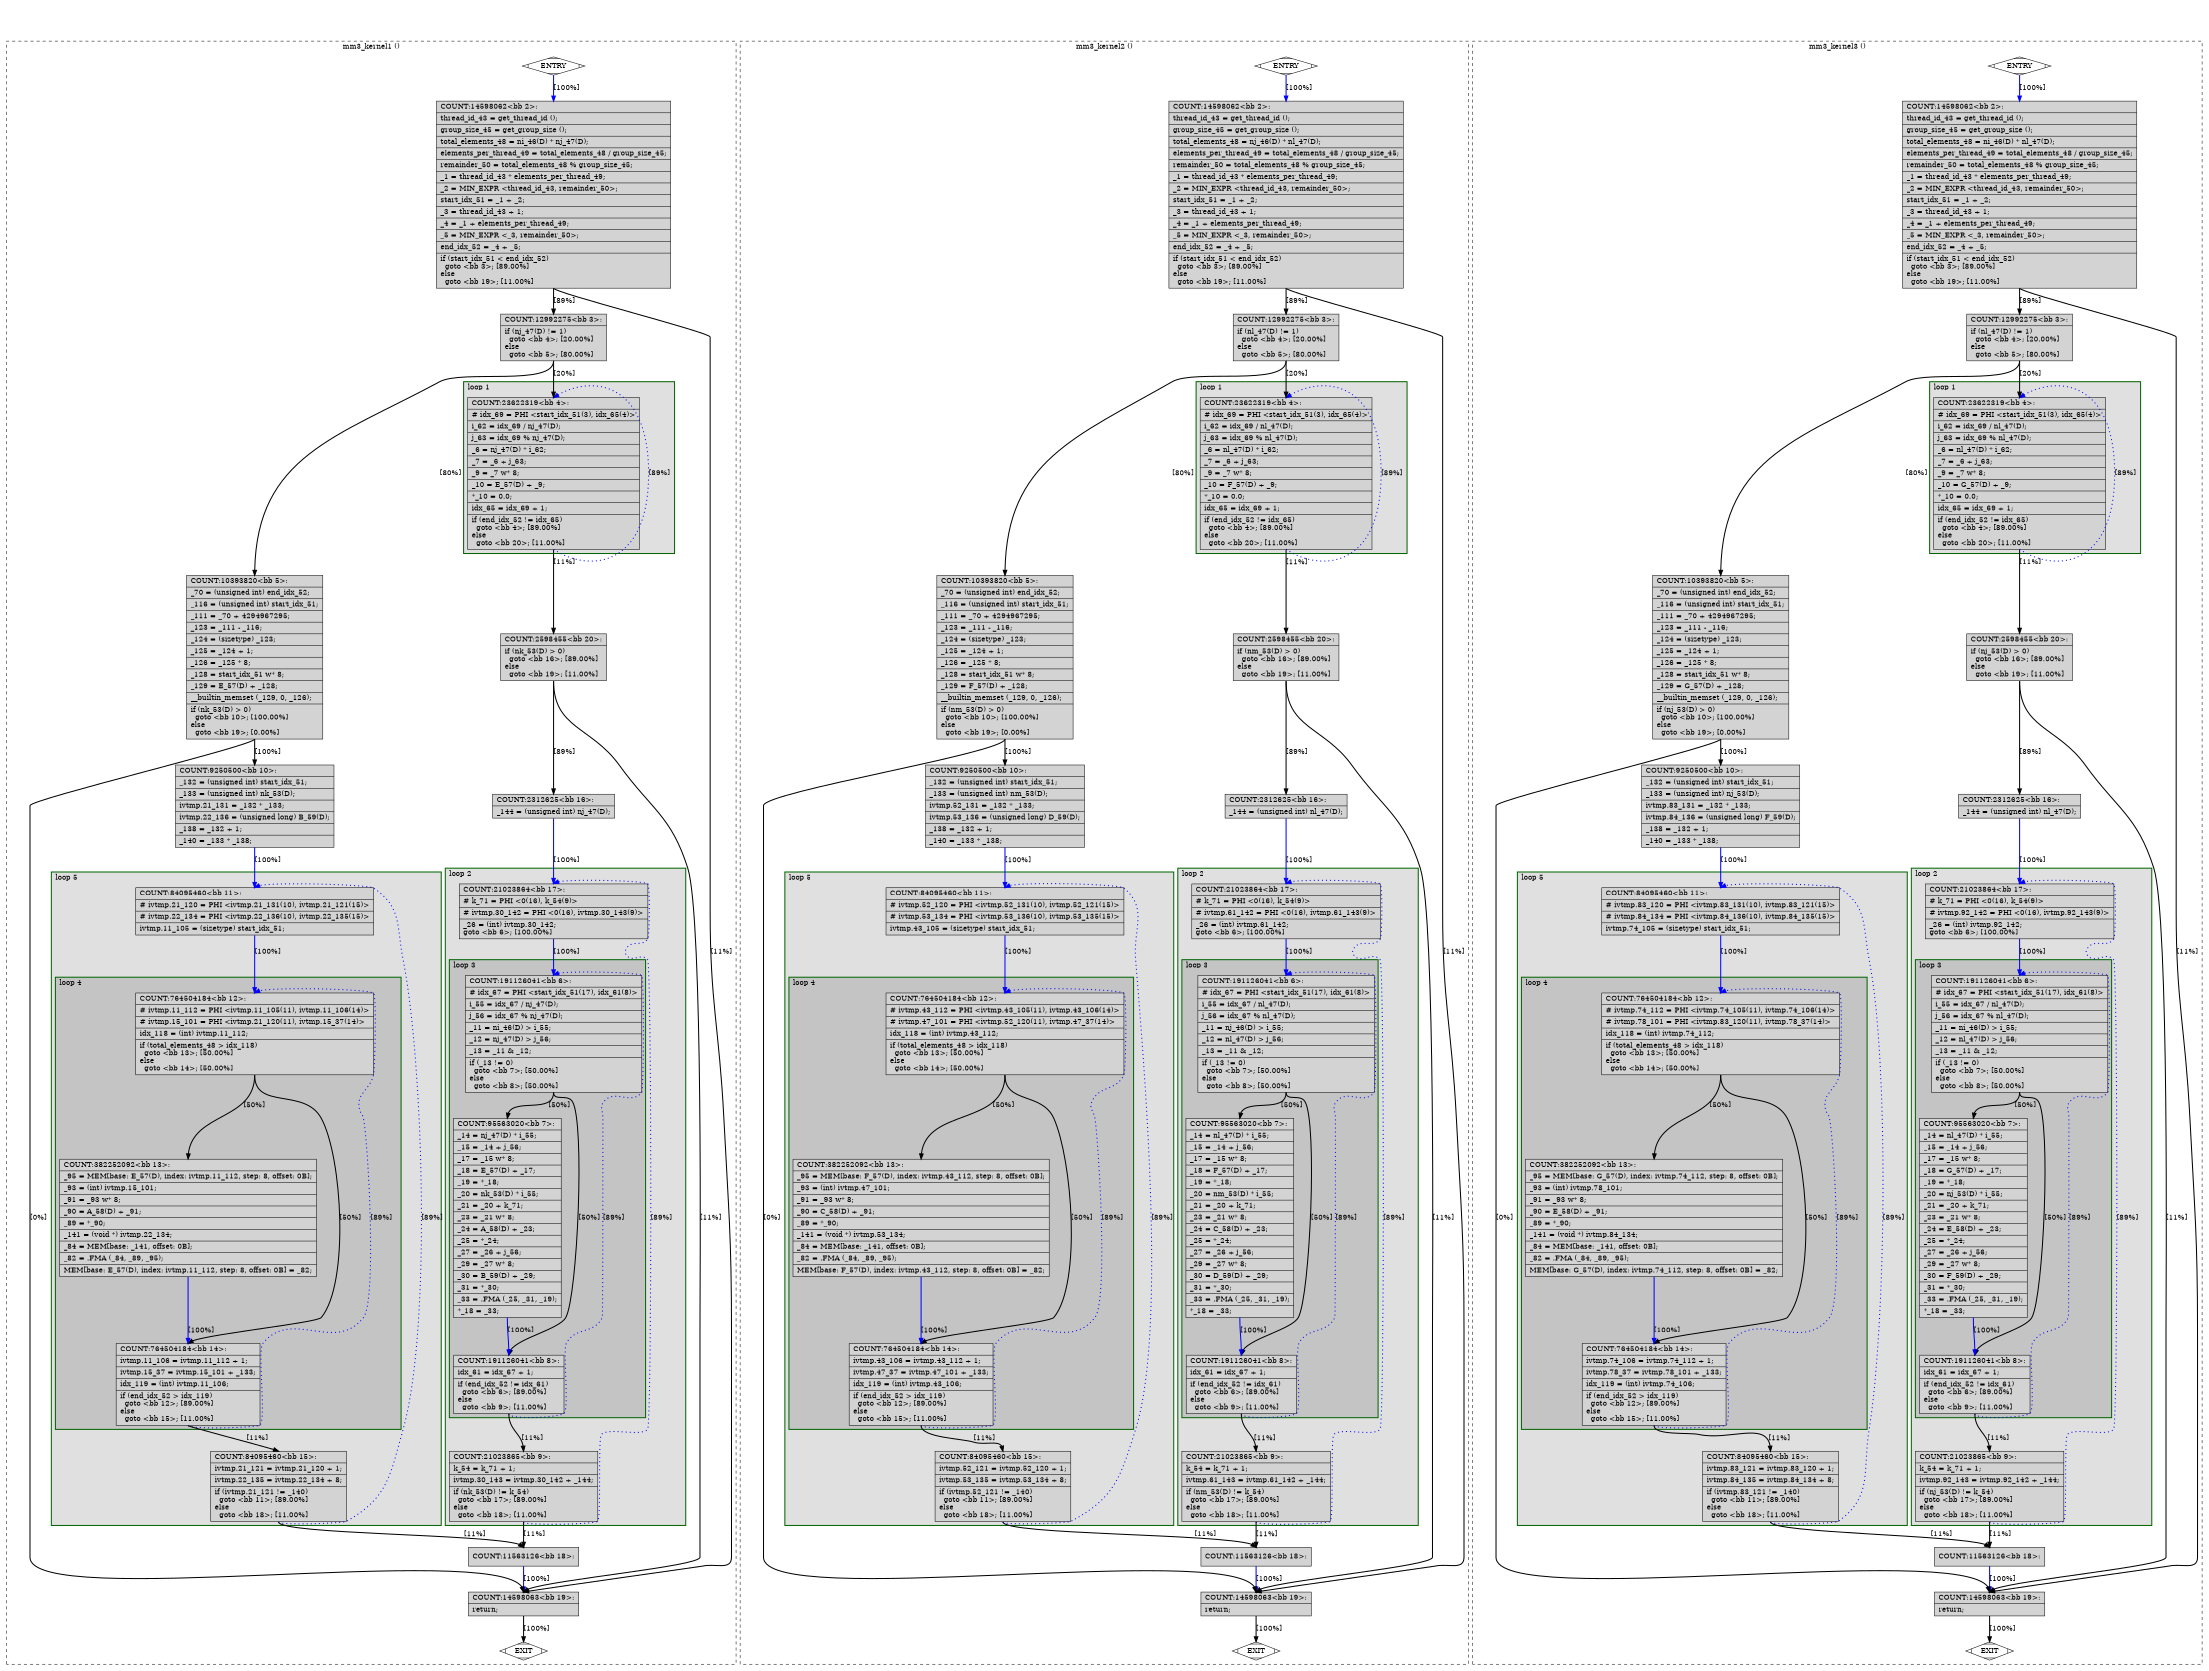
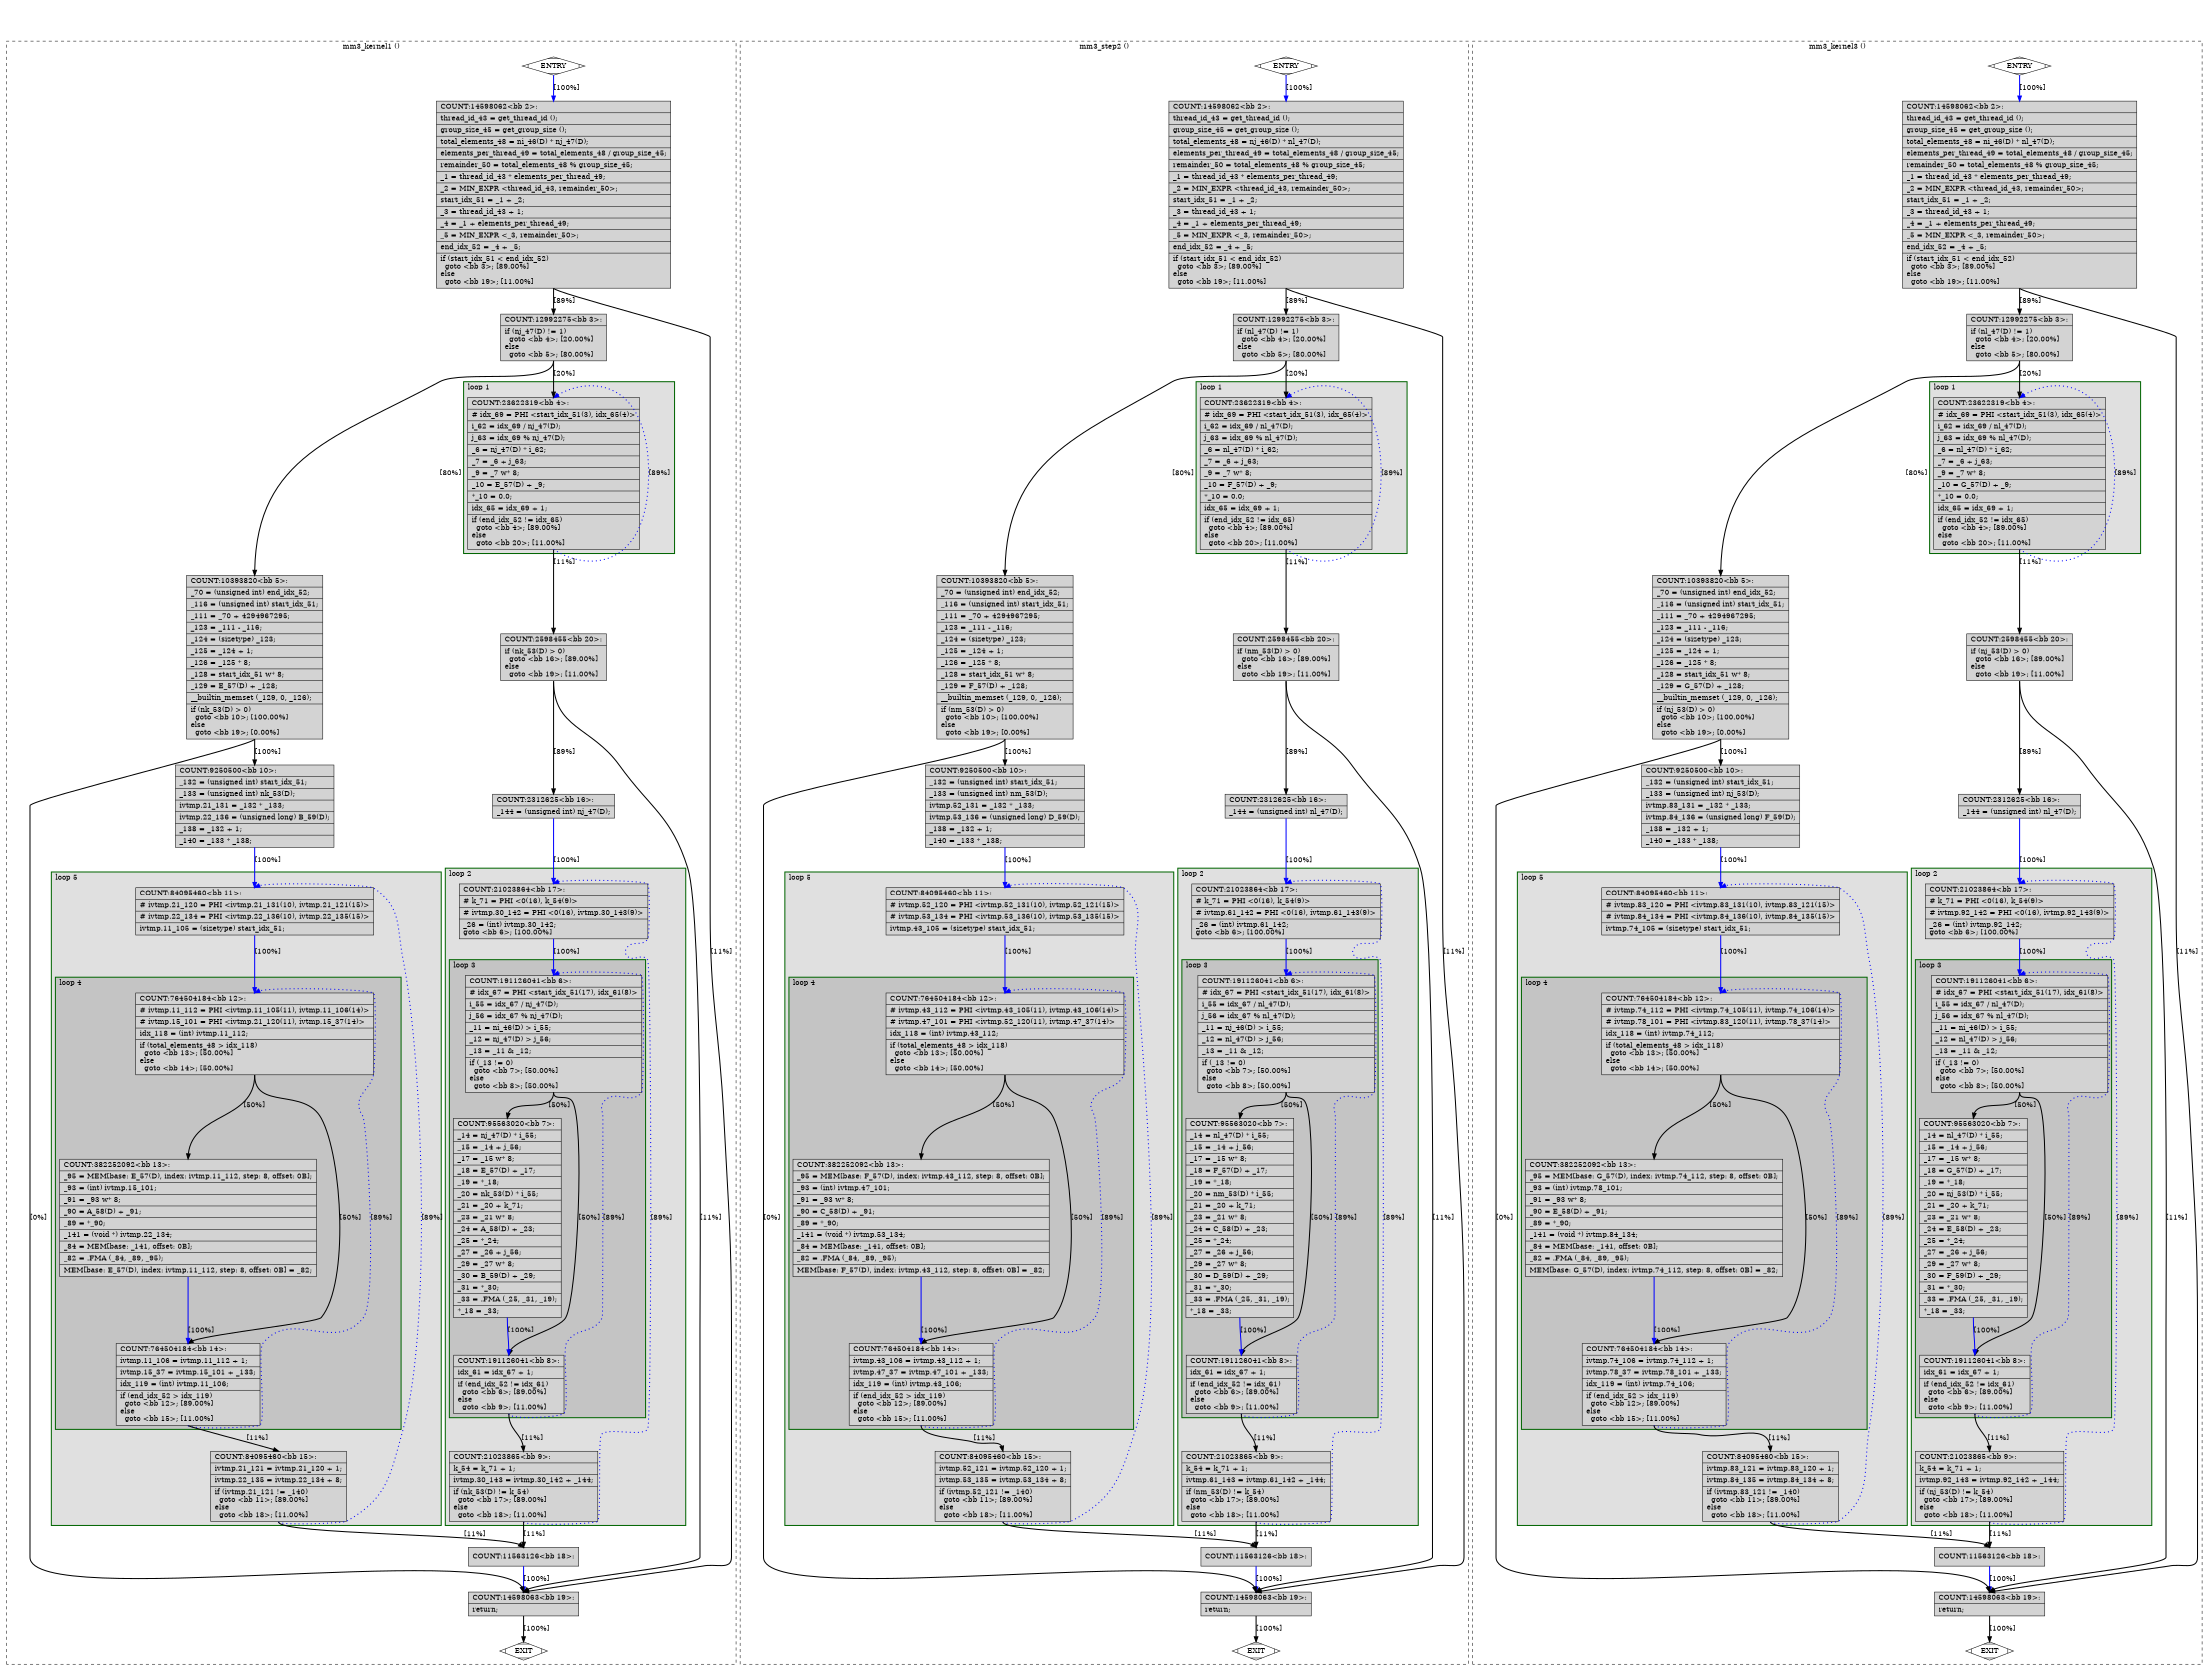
(1104, 47) -> (1104, 47)
